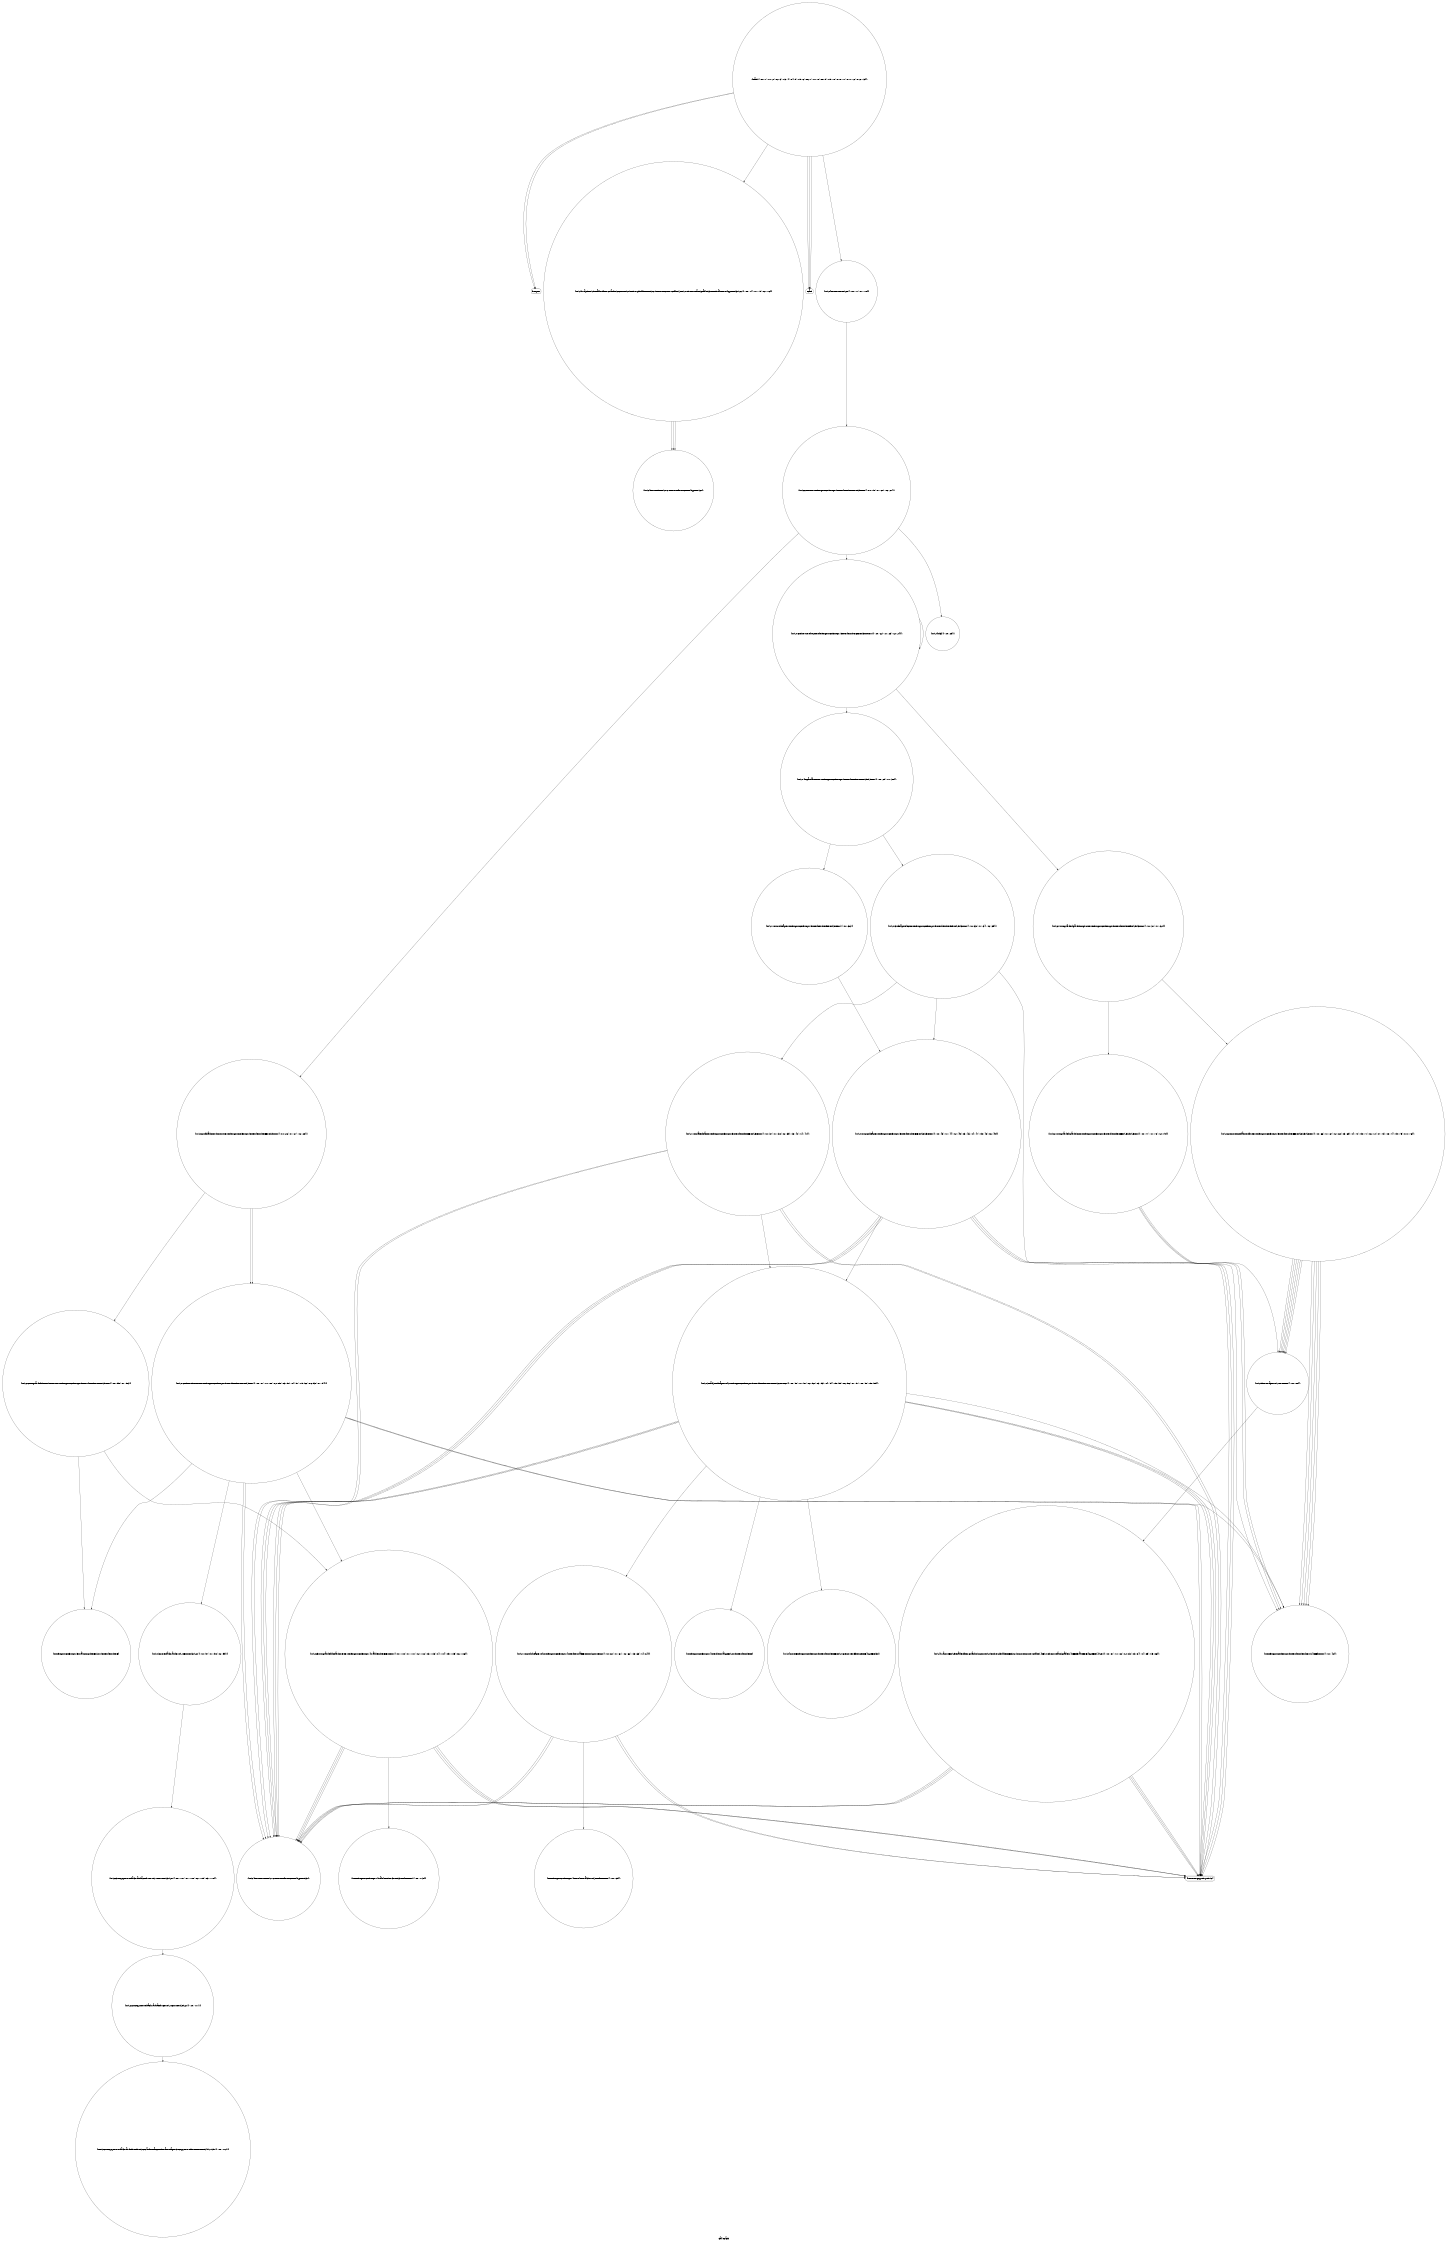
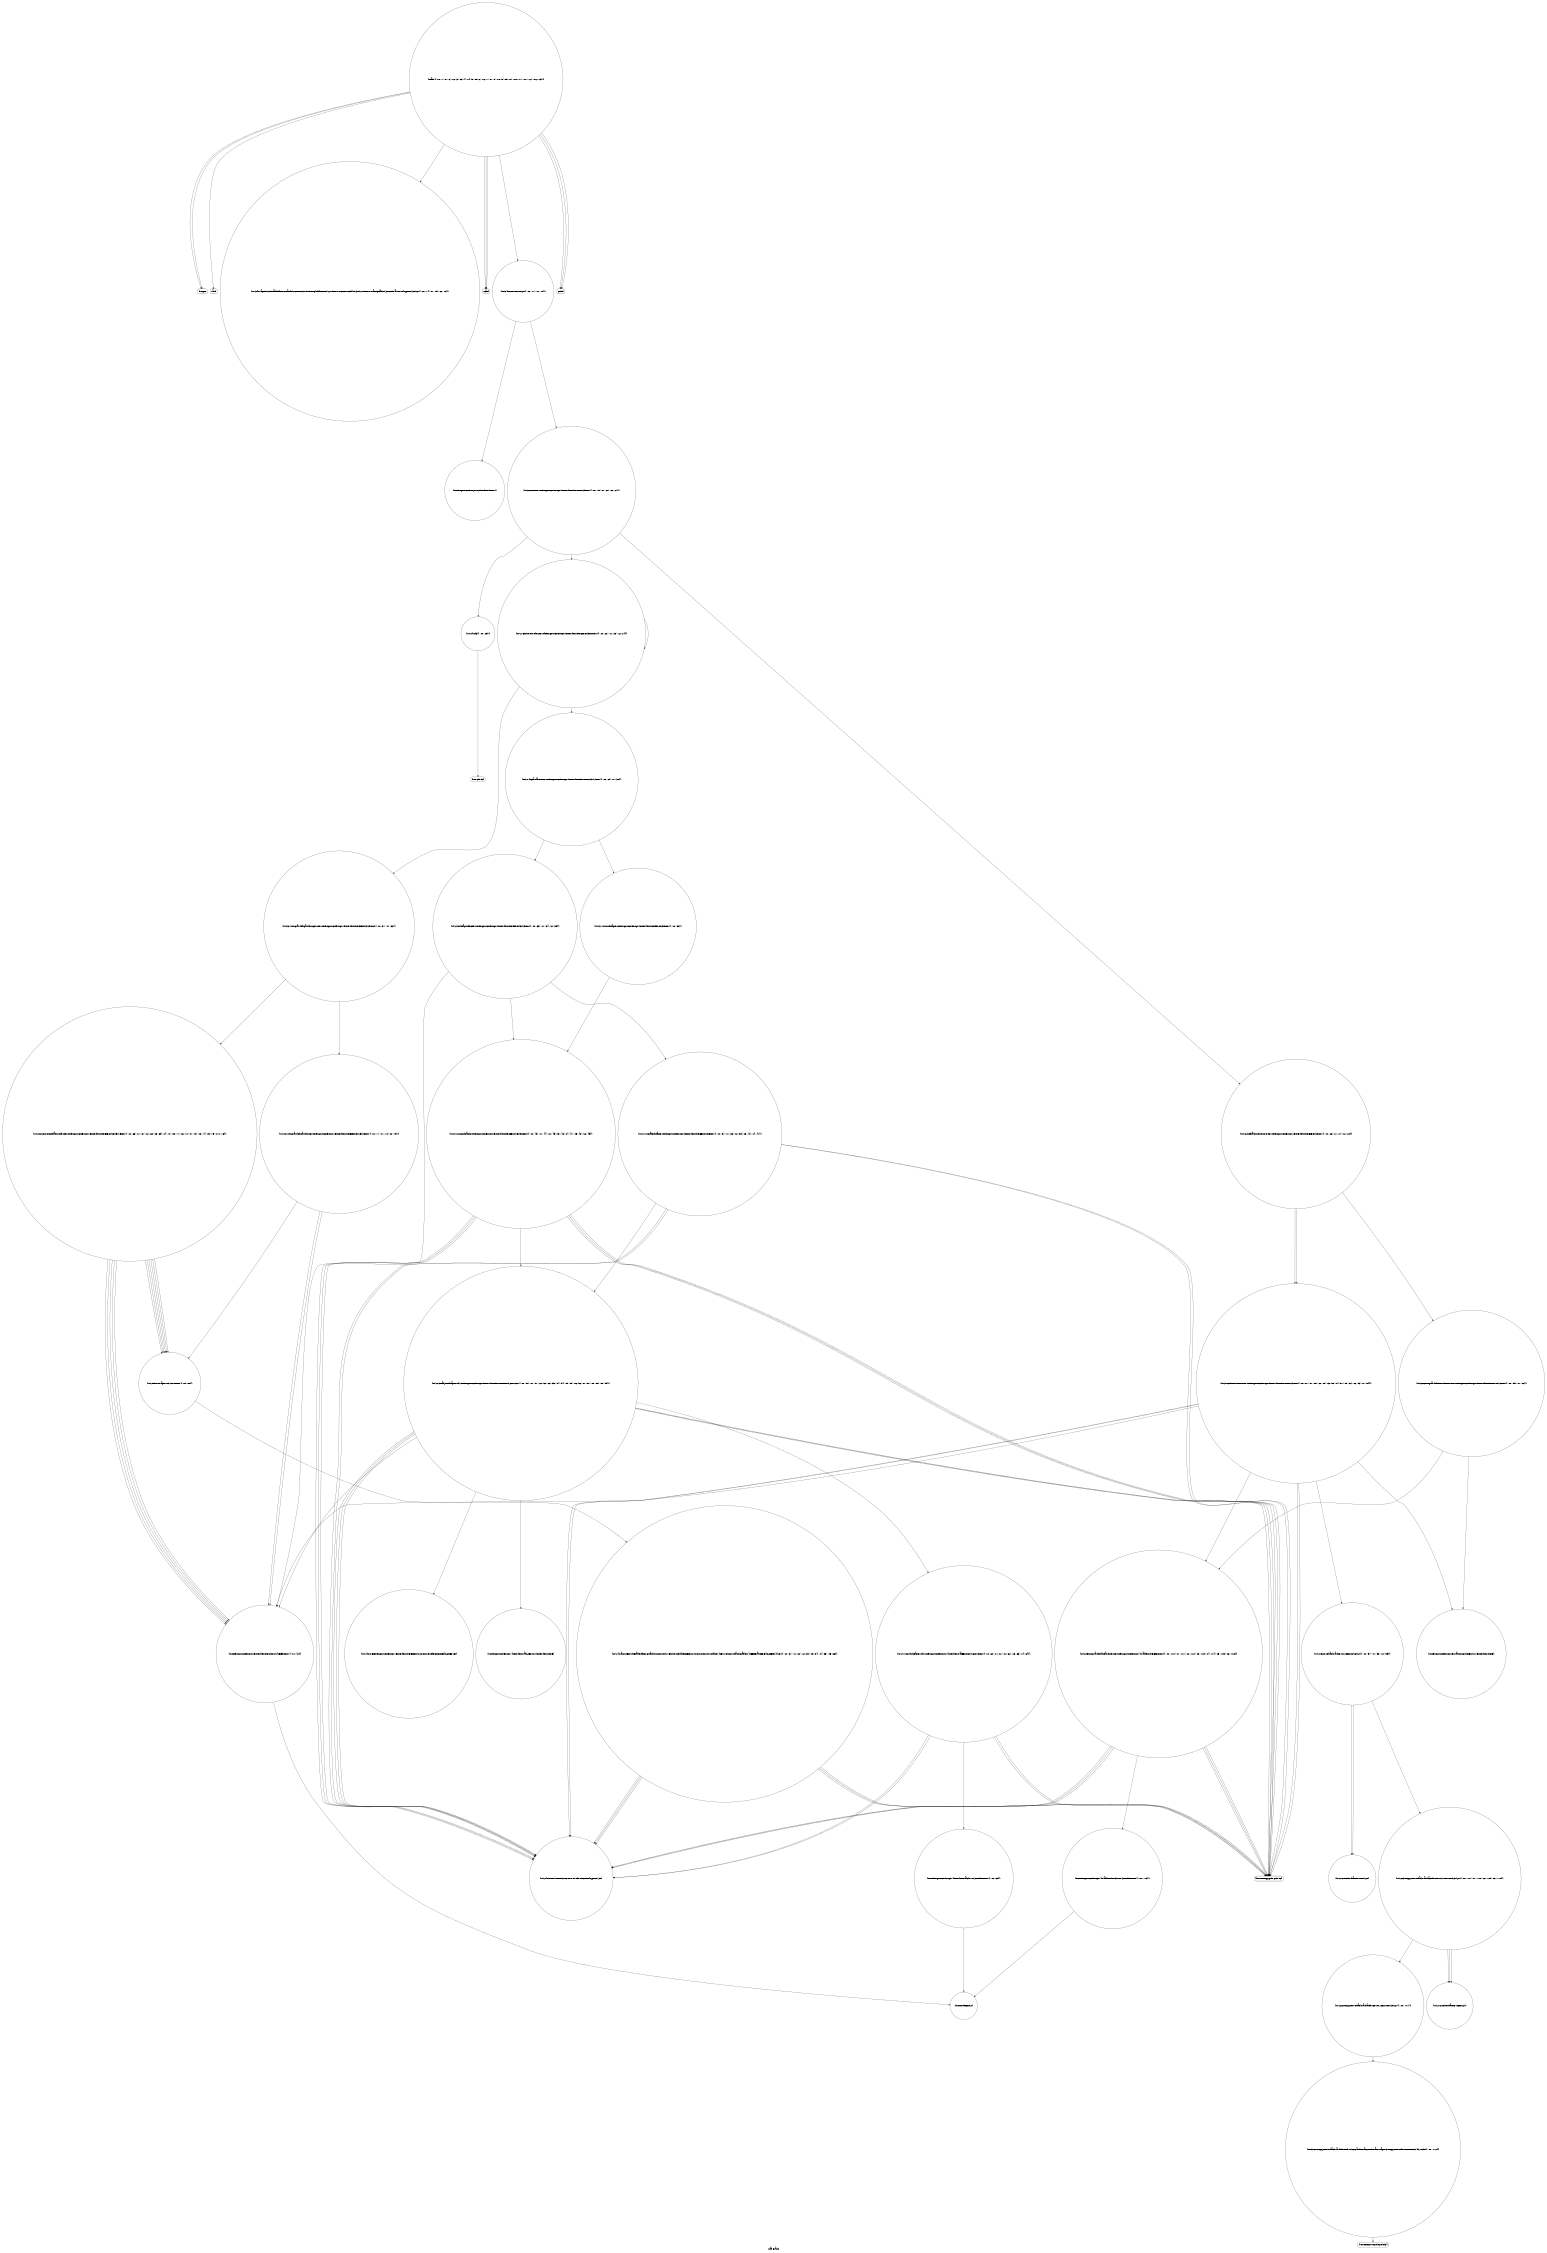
none -> (214, 292)
none -> (560, 292)
none -> (475, 491)
(673, 491) -> none
none -> (478, 779)
none -> (1352, 1879)
none -> (964, 2006)
none -> (1450, 2006)
none -> (1373, 2245)
